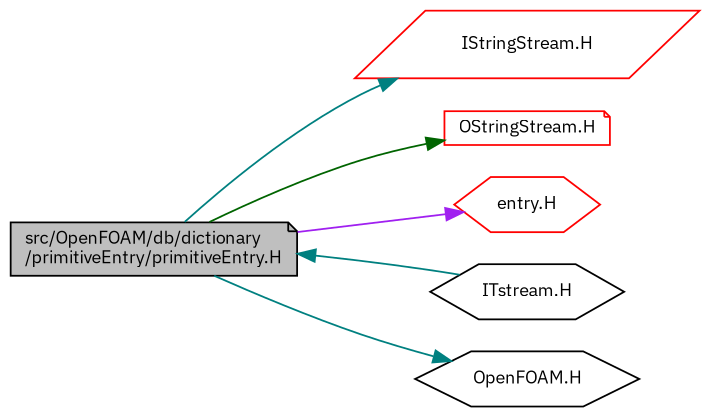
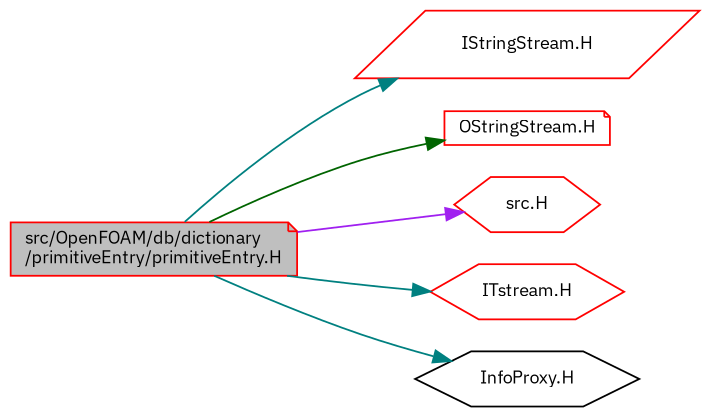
(527, 205) -> (527, 205)
(154, 249) -> (154, 249)
(388, 264) -> (350, 283)
(527, 292) -> (527, 292)
(527, 379) -> (527, 379)
